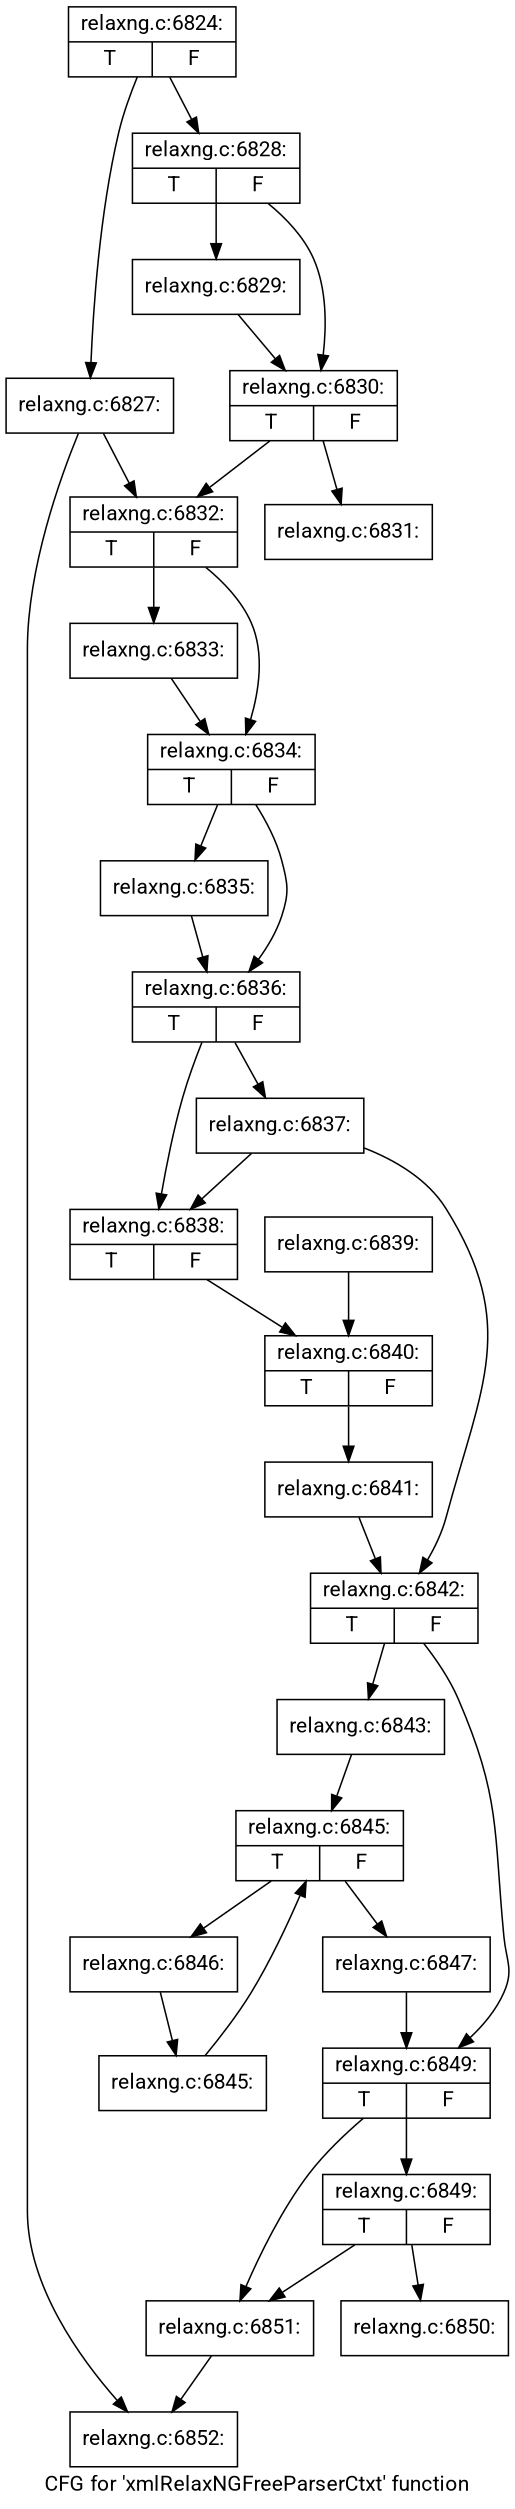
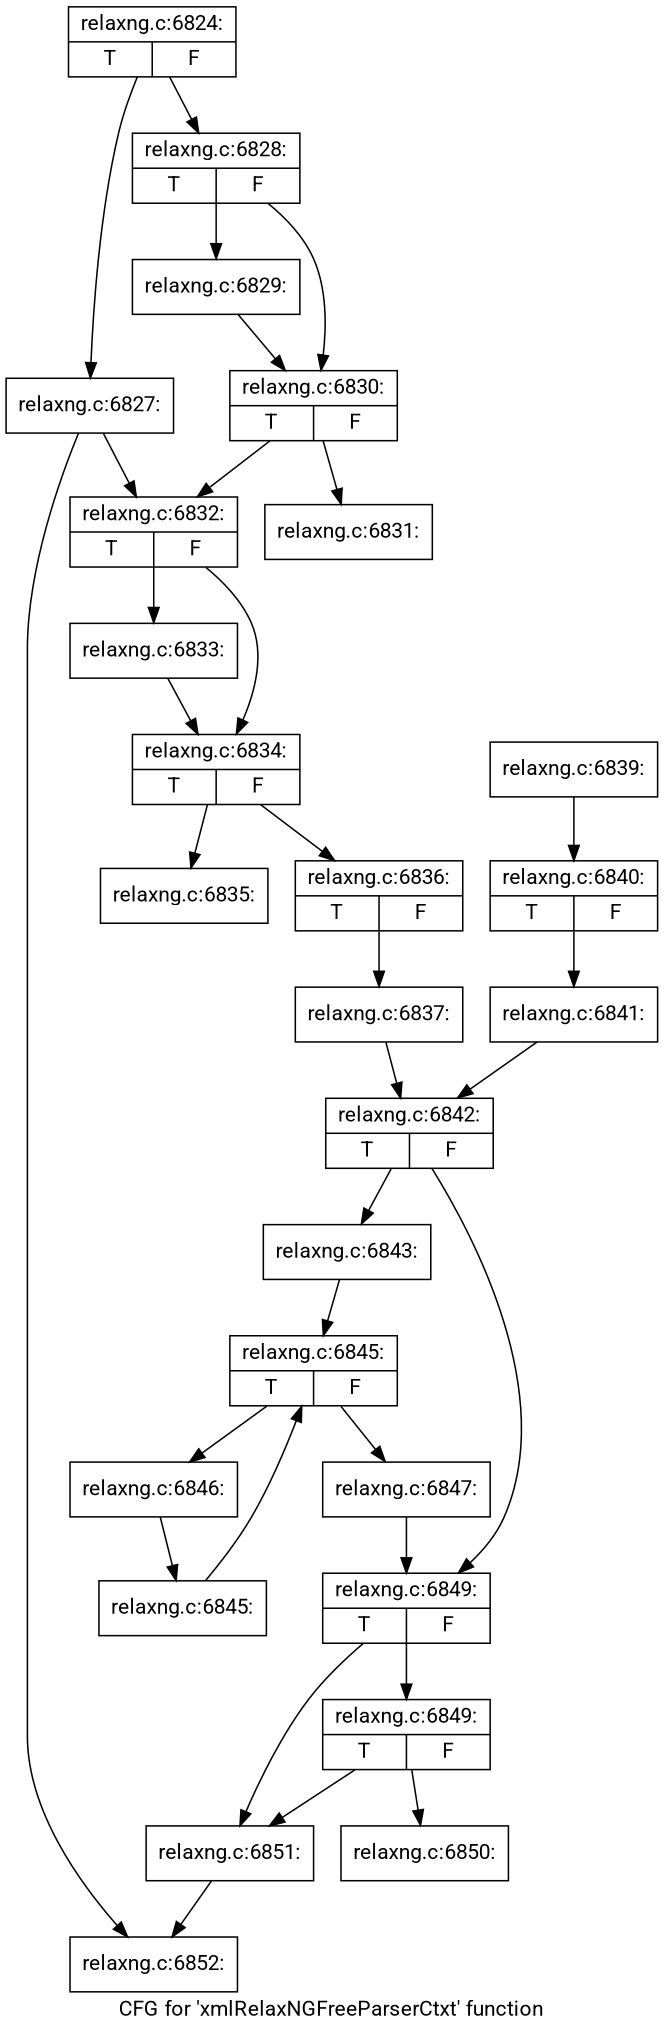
(197, 936) -> none
(154, 1244) -> none
